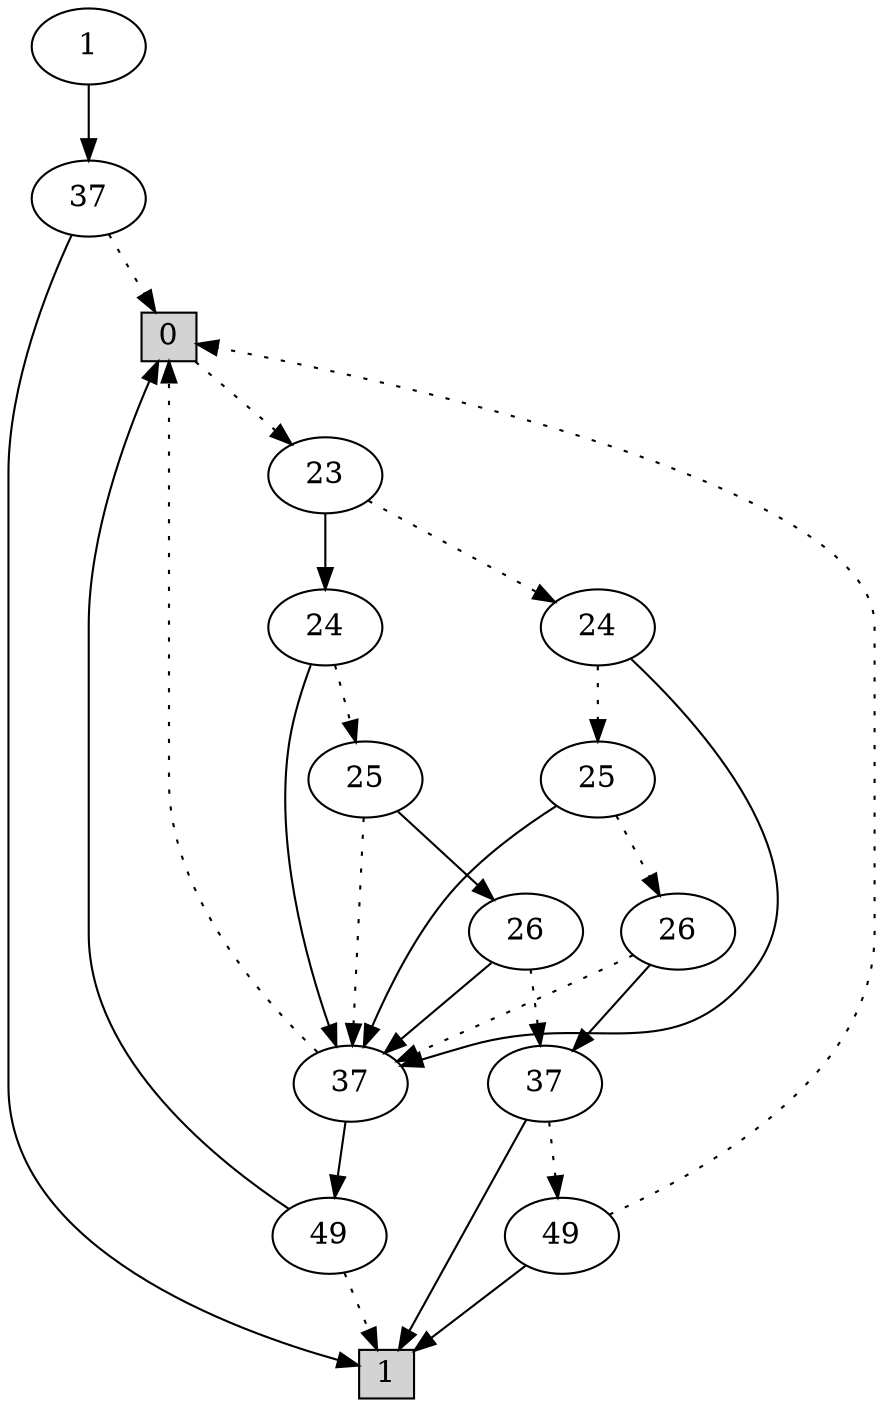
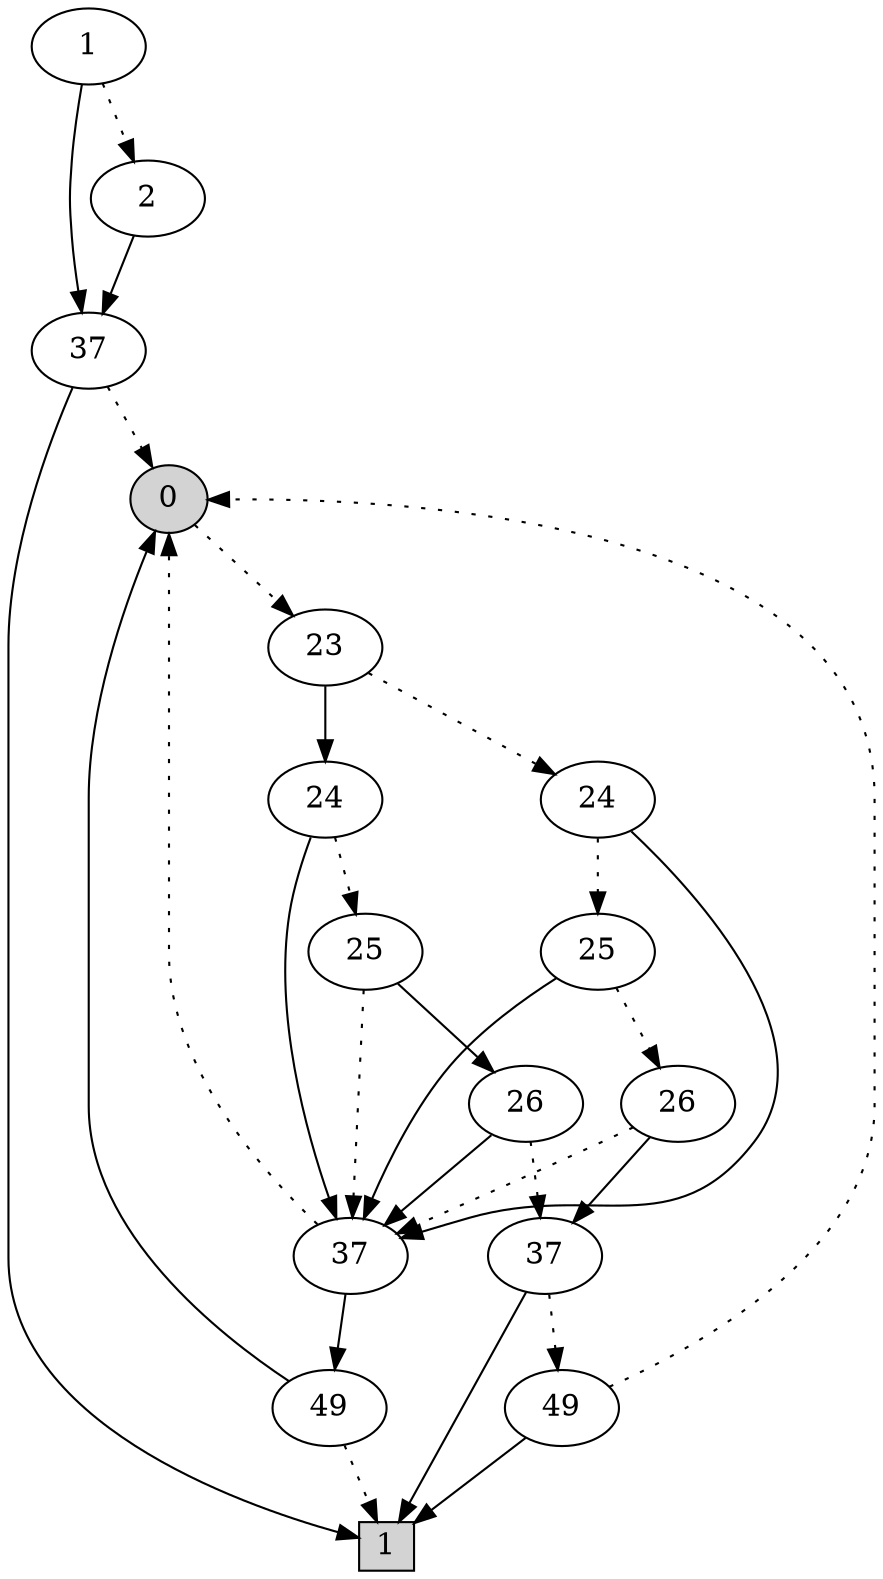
none -> (148, 199)
(169, 337) -> (169, 499)
